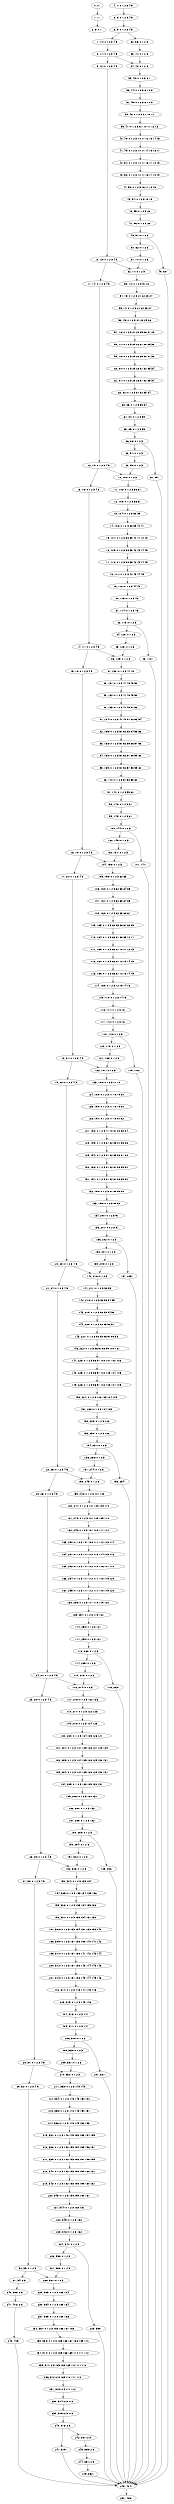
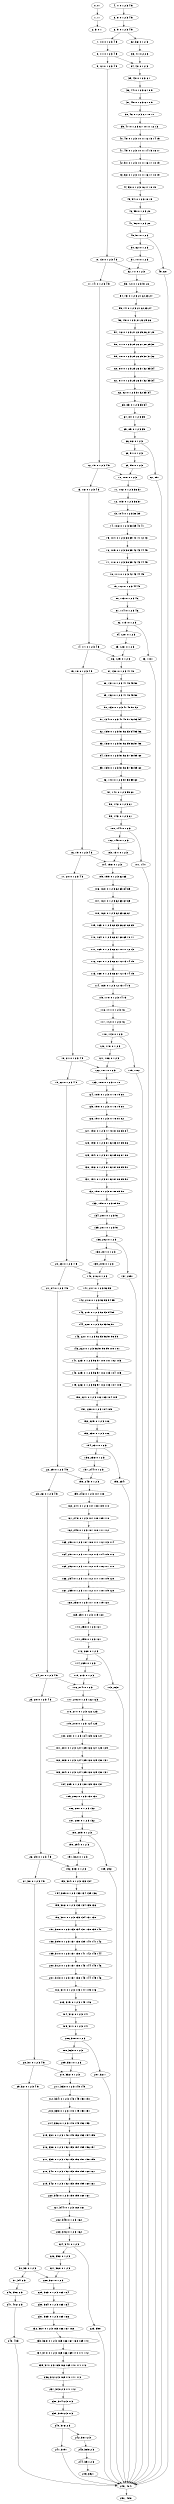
(140, 54) -> (140, 54)
(121, 707) -> (121, 707)
(107, 1228) -> (107, 1228)
